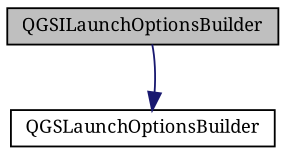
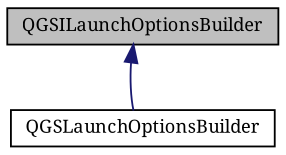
(155, 68) -> (131, 87)
